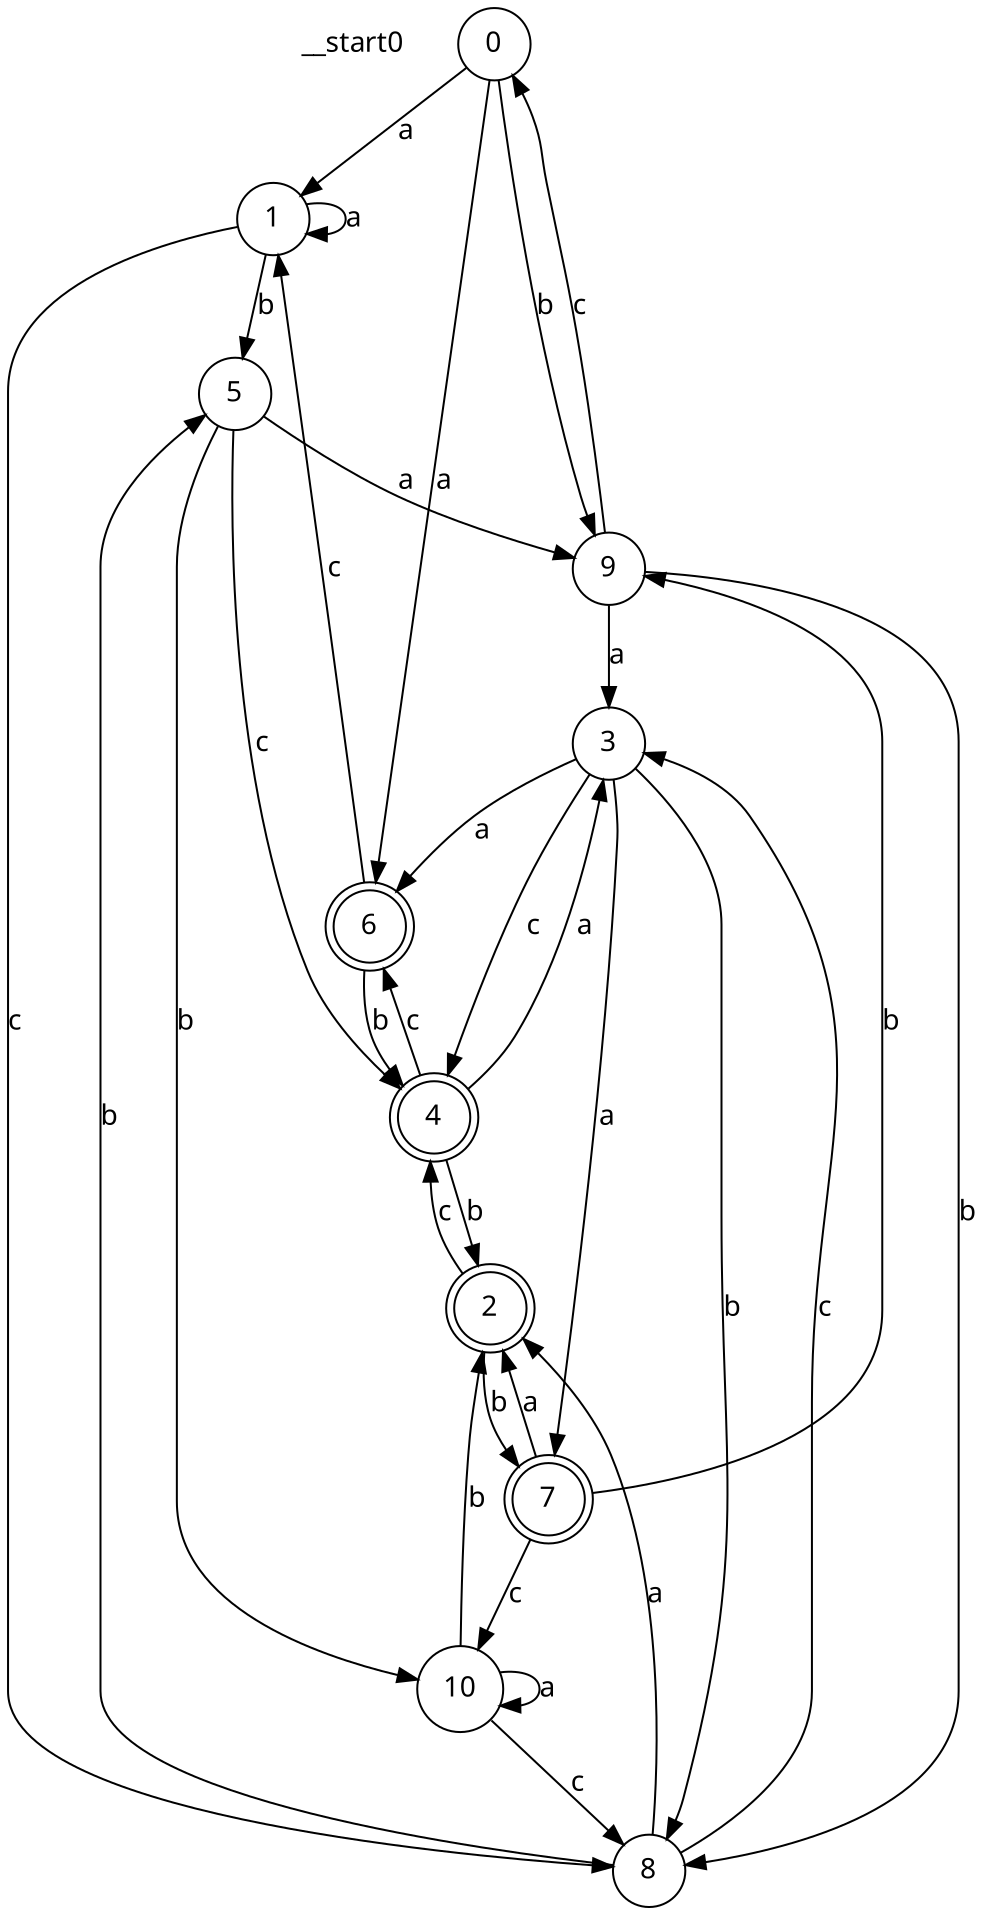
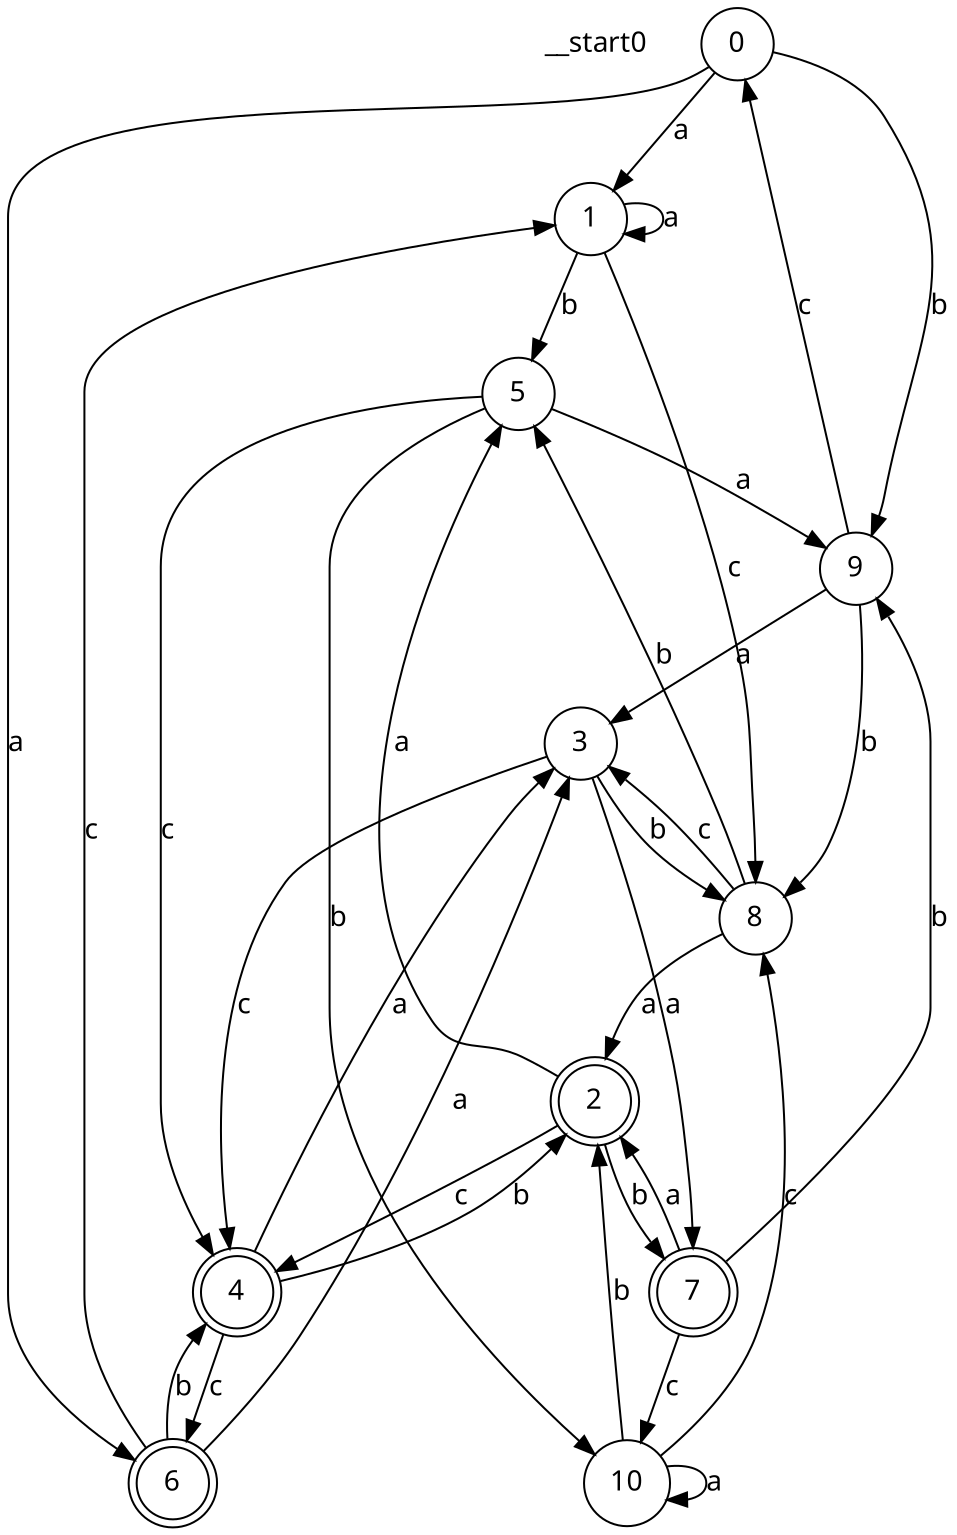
none -> (381, 798)
(486, 808) -> (411, 1141)
